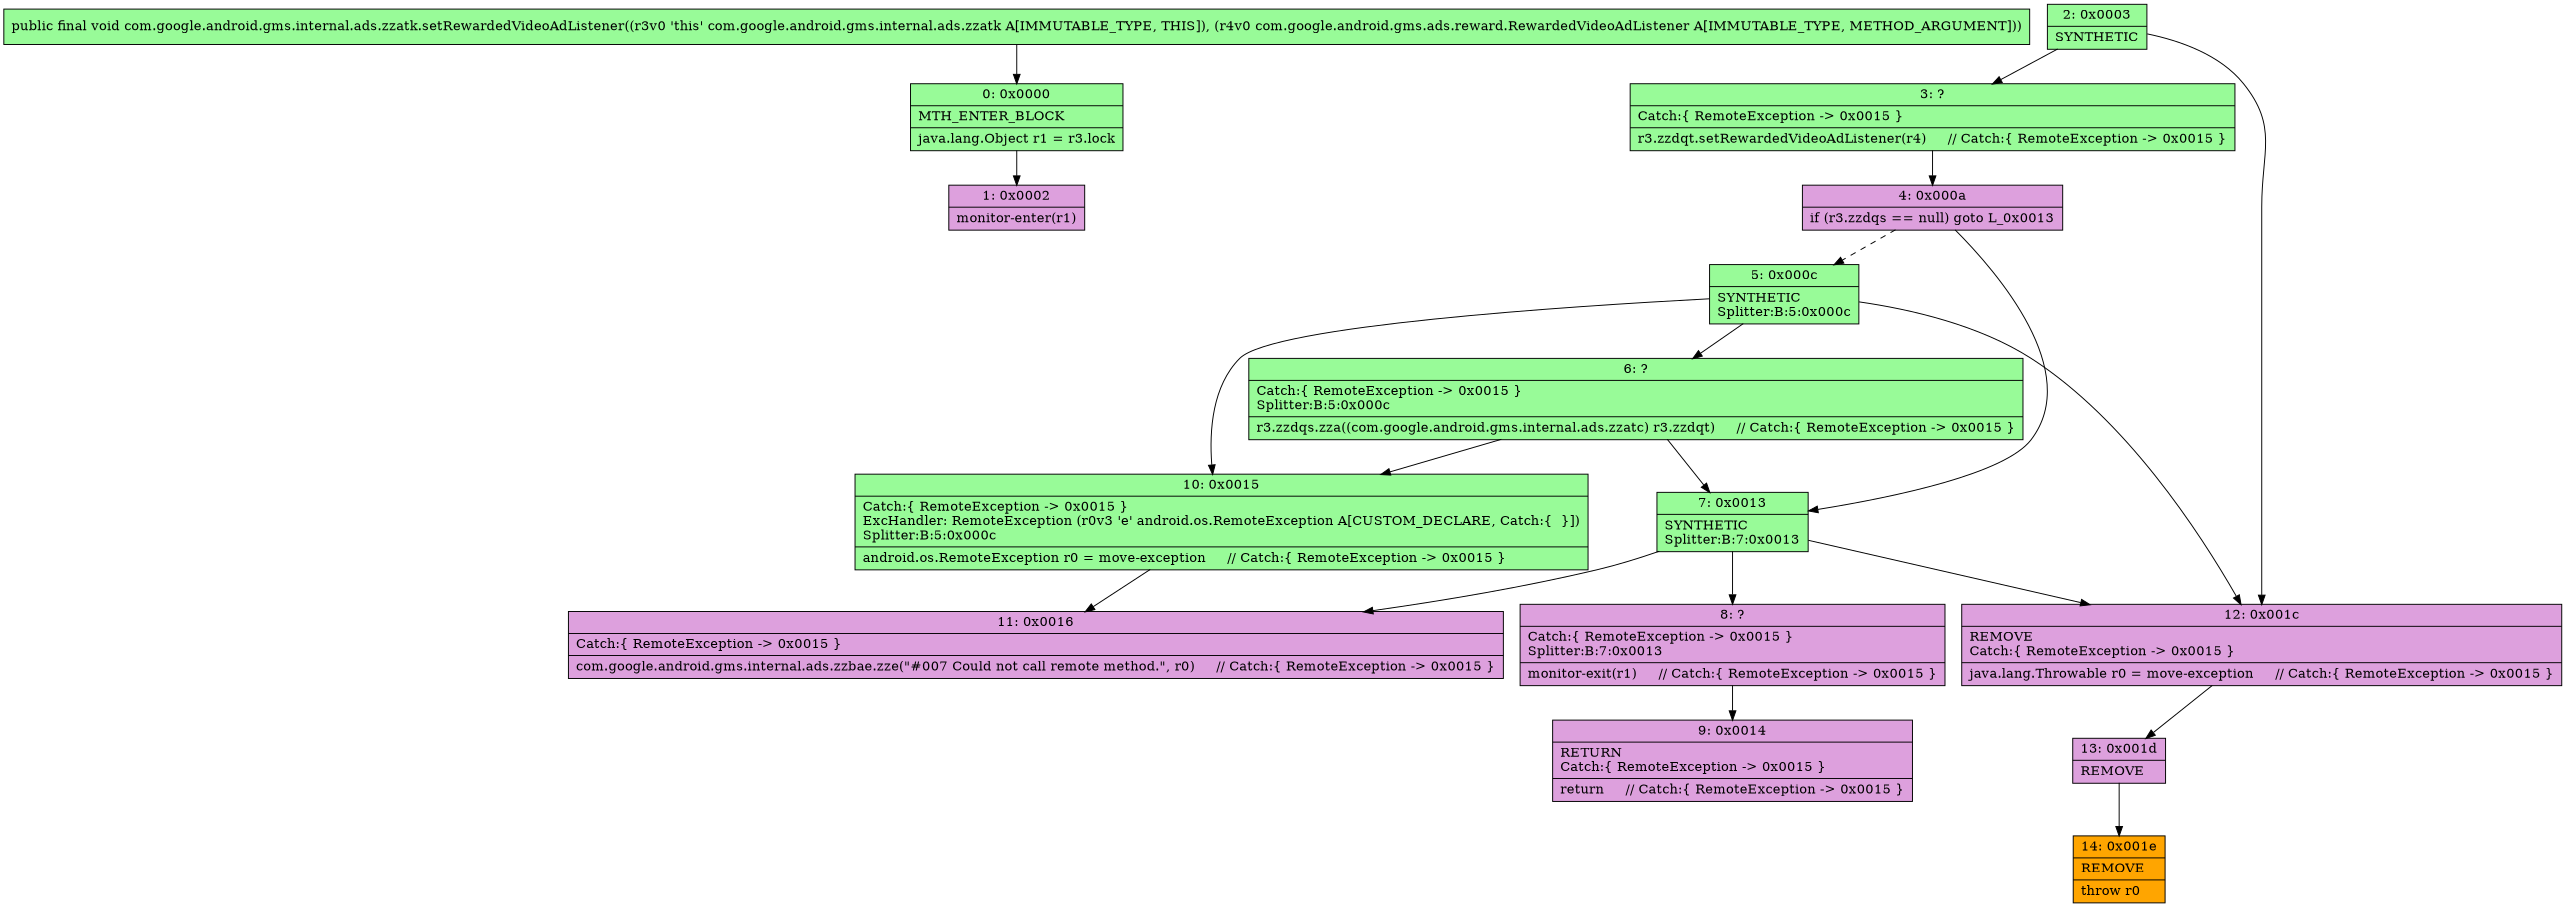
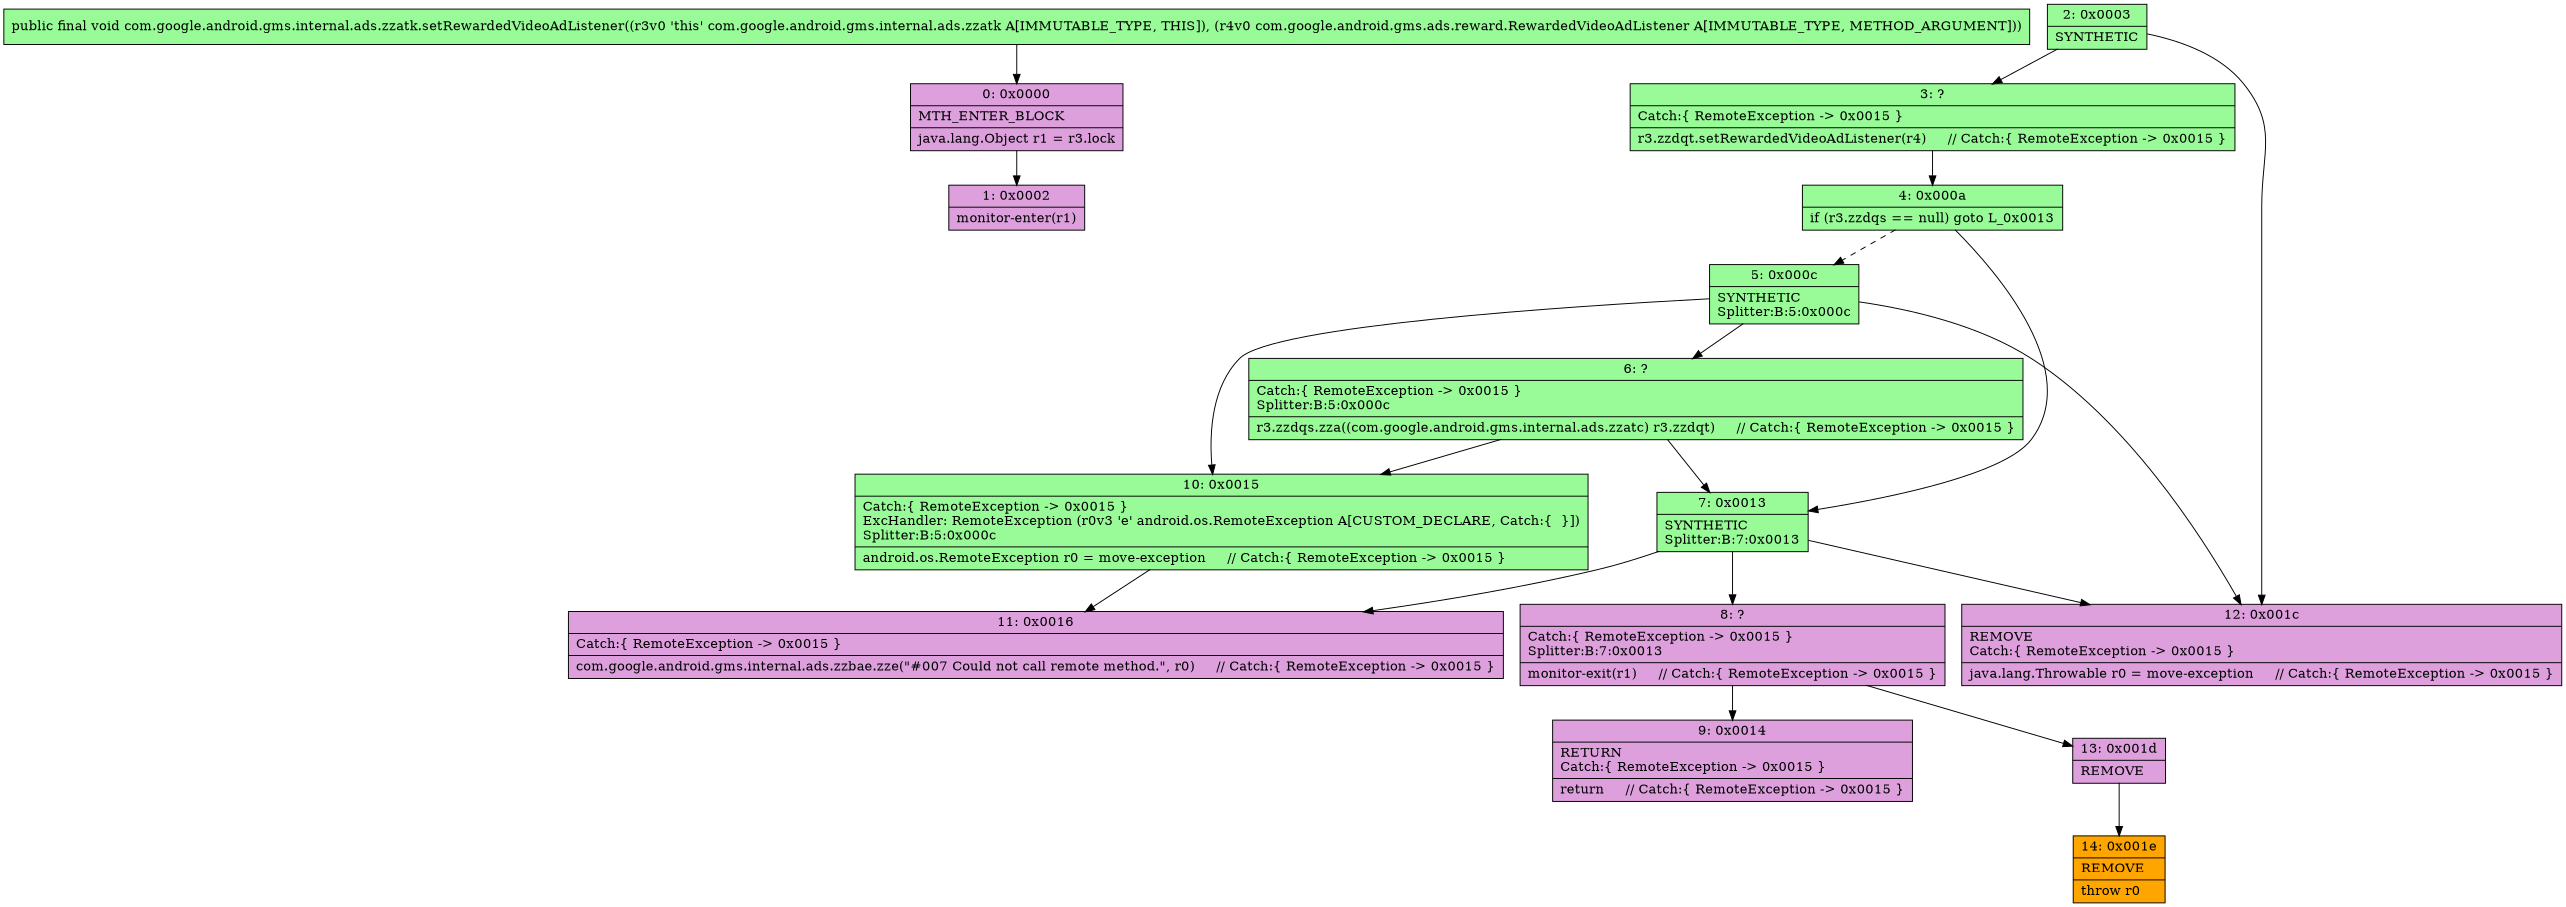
(1017, 117) -> (1017, 117)
(1933, 208) -> (1933, 208)
(2183, 709) -> (1965, 714)
